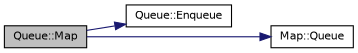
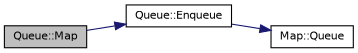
(173, 37) -> (246, 26)
